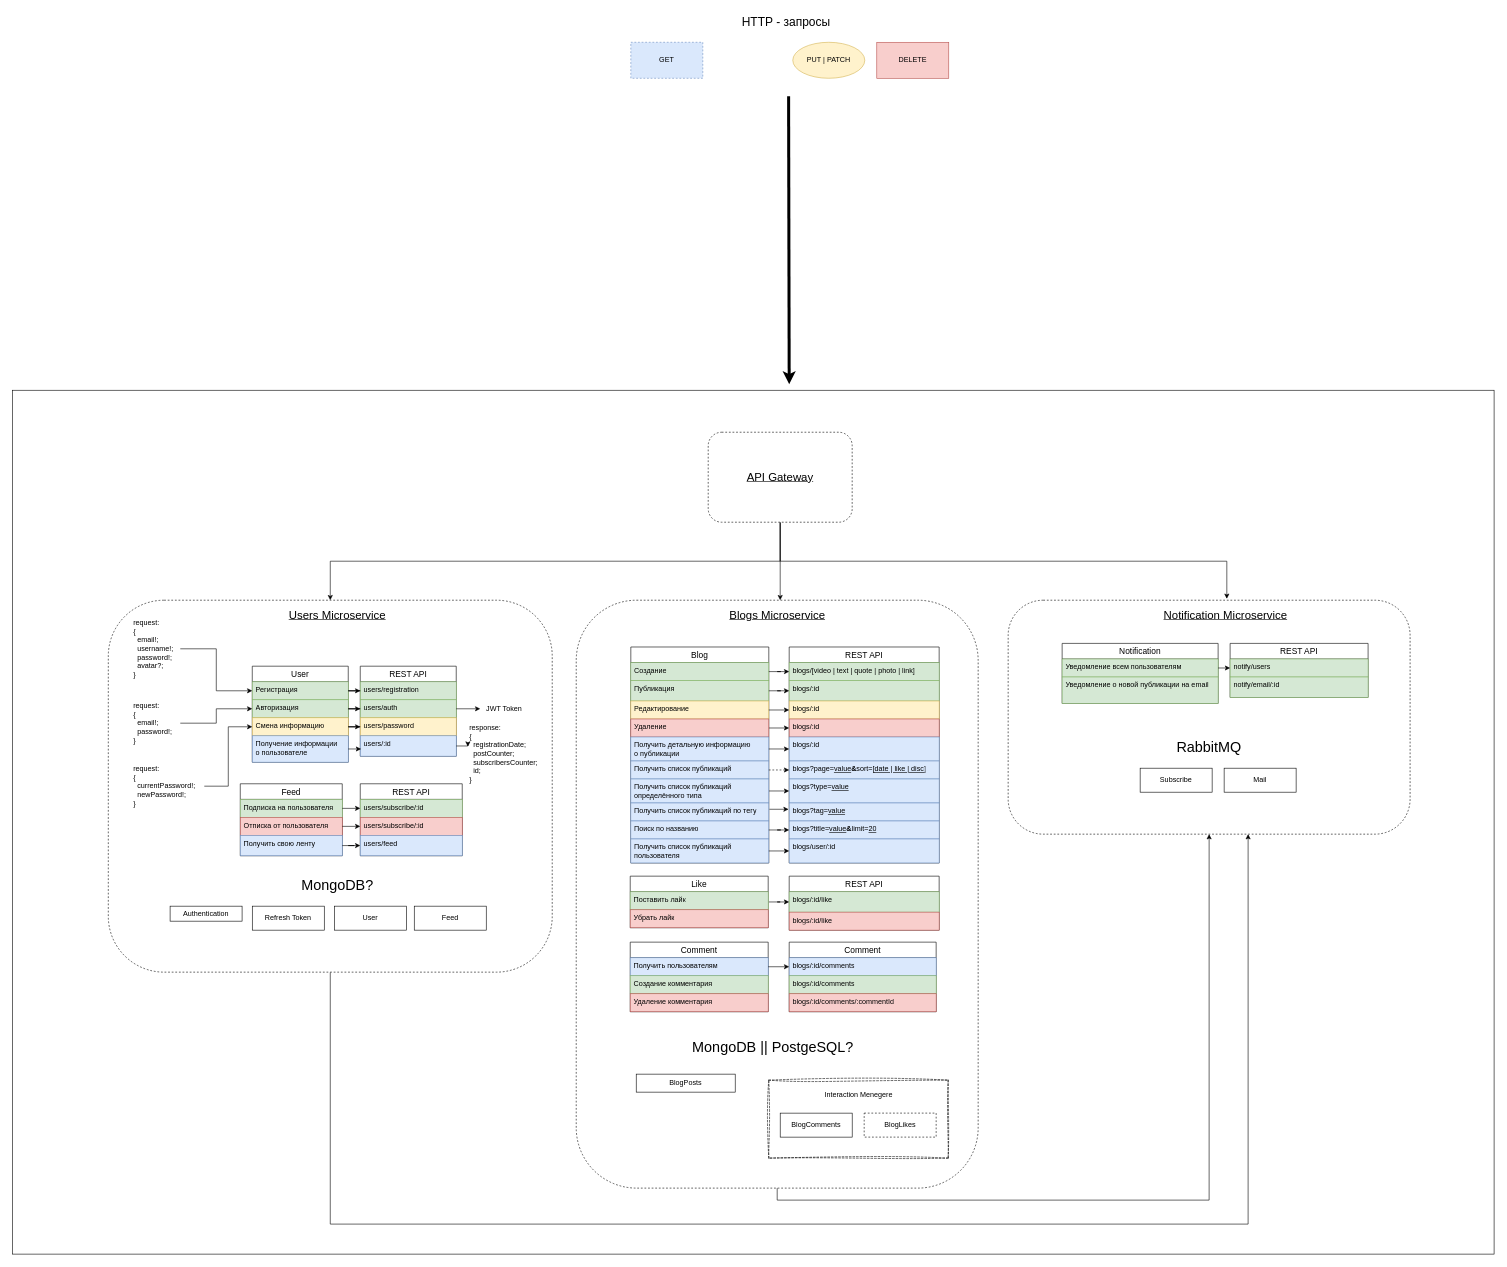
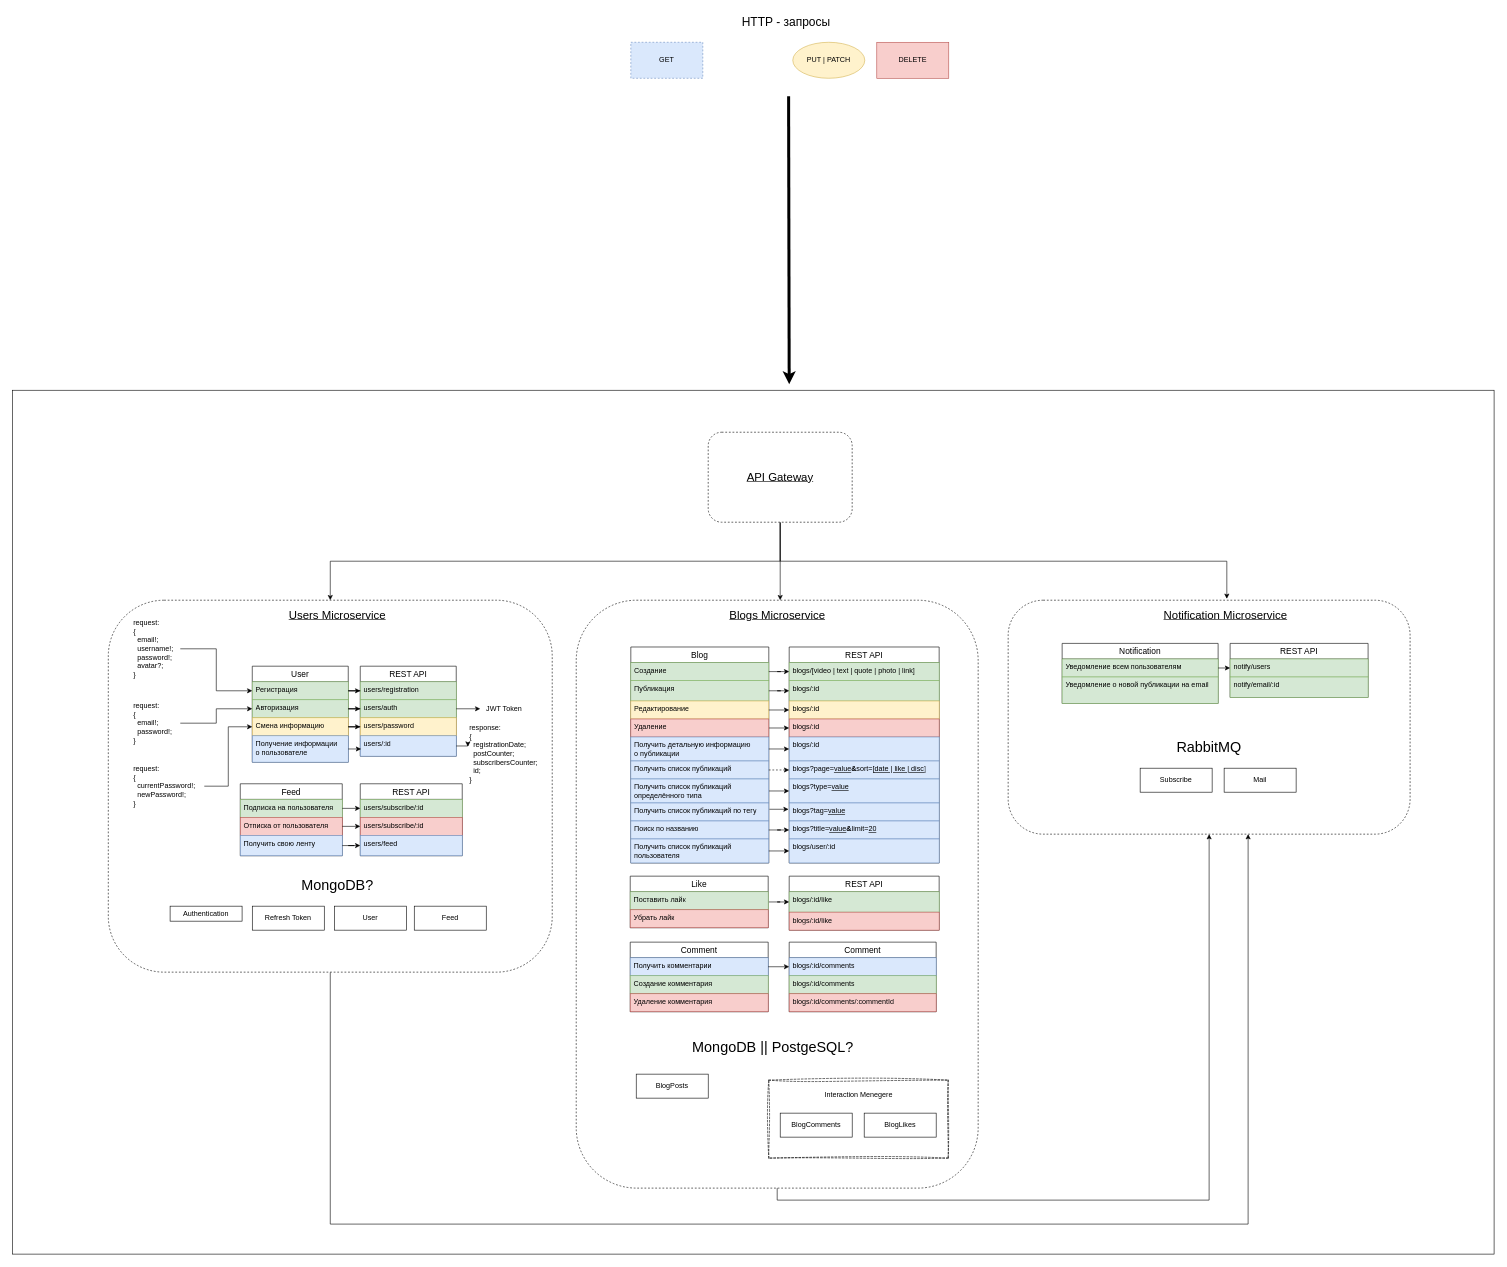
(677, 966) -> (673, 966)
(686, 1083) -> (672, 1086)
(900, 1125) -> (900, 1125)
